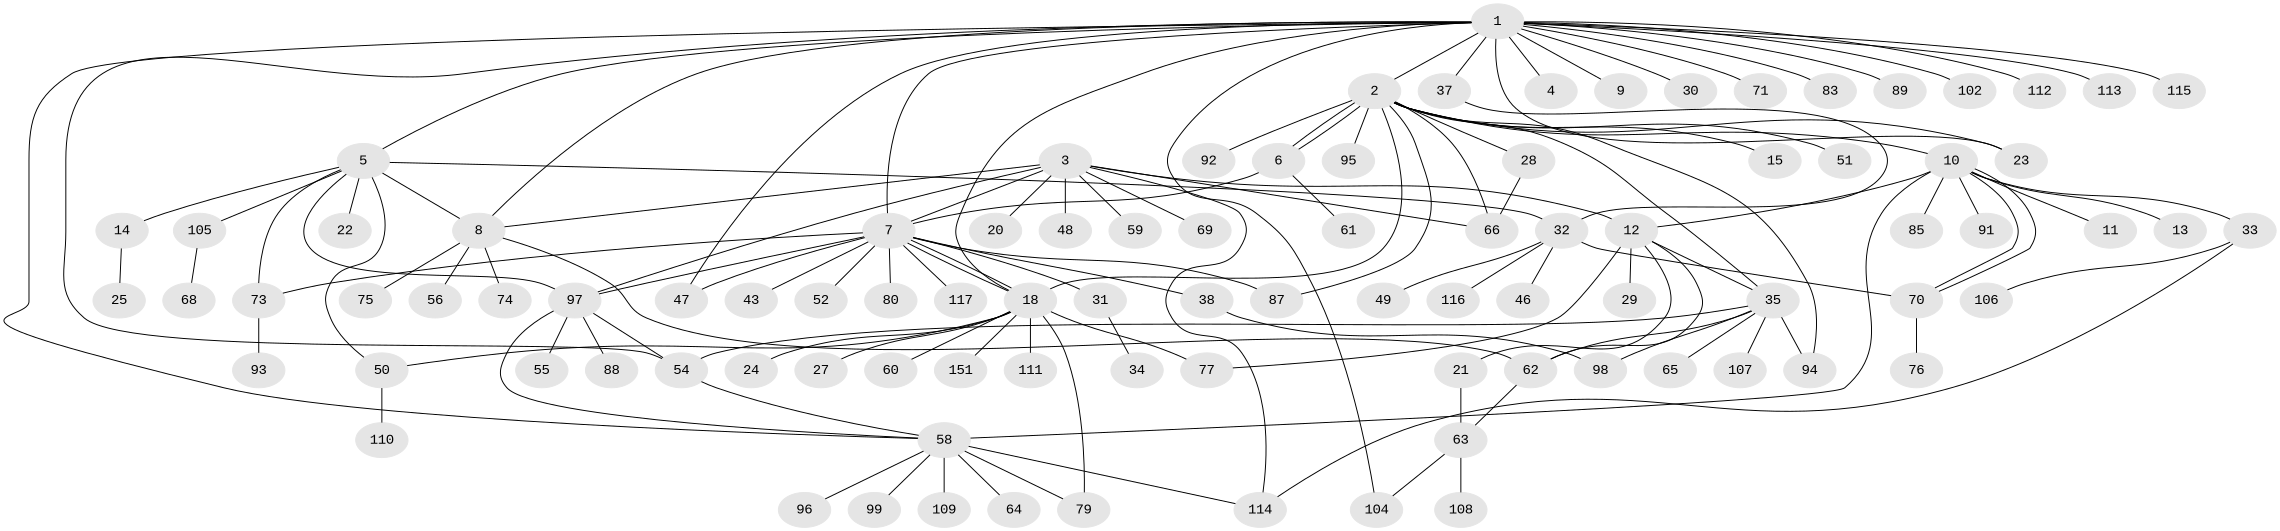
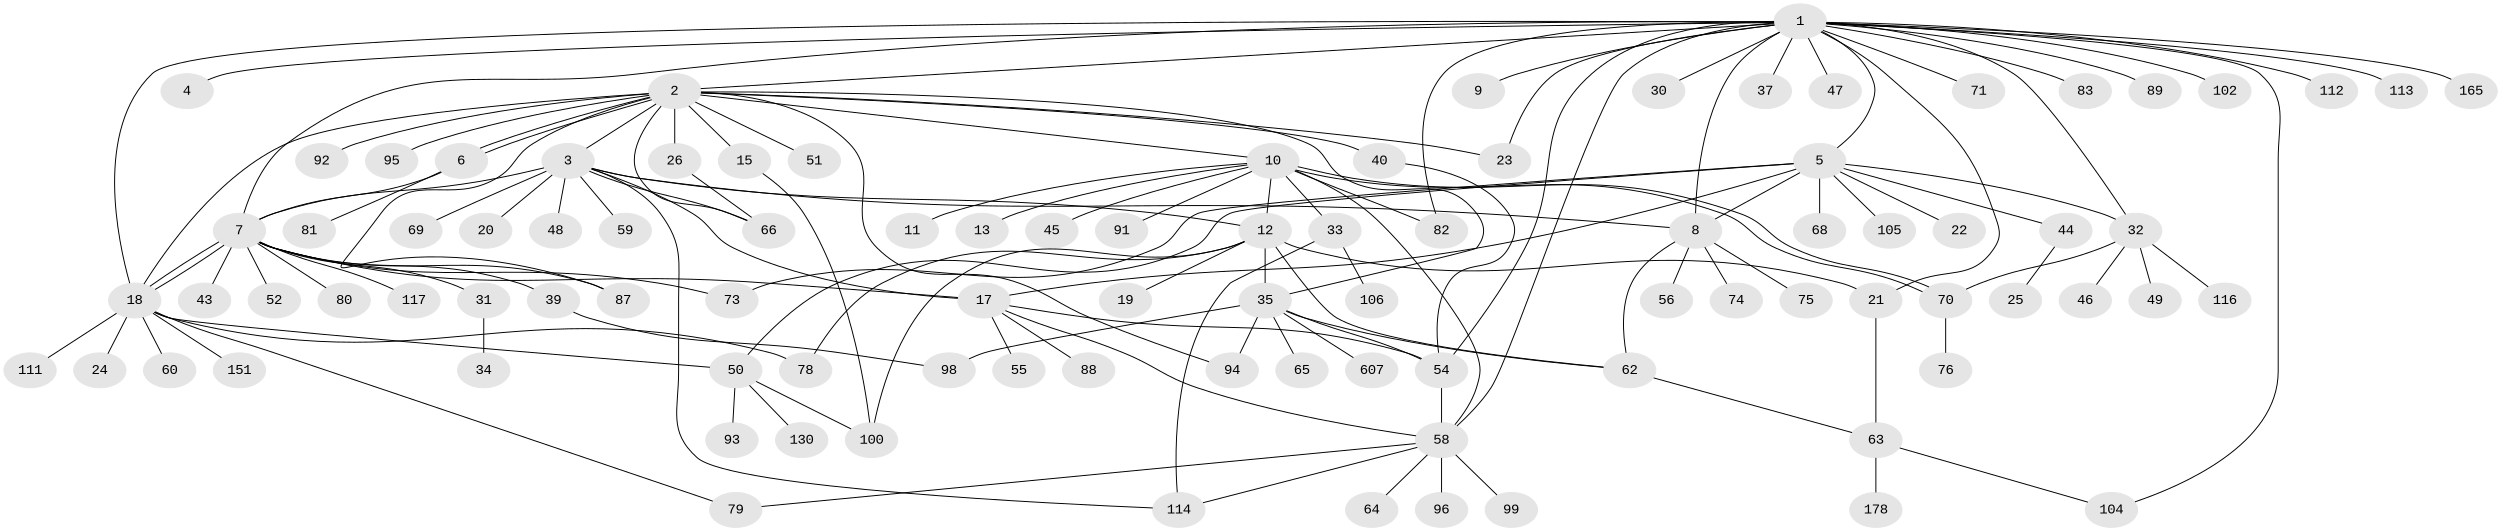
(2179, 91) -> (2471, 91)
(1809, 114) -> (2007, 70)
none -> (621, 126)
none -> (1380, 161)
(1529, 161) -> (675, 161)
none -> (1972, 163)
(122, 231) -> (2066, 231)
(1348, 231) -> (309, 231)
none -> (1442, 231)
(1916, 231) -> (1052, 231)
(782, 261) -> none
(194, 265) -> (1820, 196)
(575, 301) -> (984, 301)
(1207, 301) -> (554, 301)
(1630, 301) -> (1126, 301)
(259, 336) -> (734, 405)
(821, 370) -> none
(1207, 370) -> (806, 370)
(1740, 370) -> (1372, 370)
(382, 440) -> (802, 440)
none -> (872, 440)
(944, 510) -> none
(1461, 510) -> (1876, 510)
